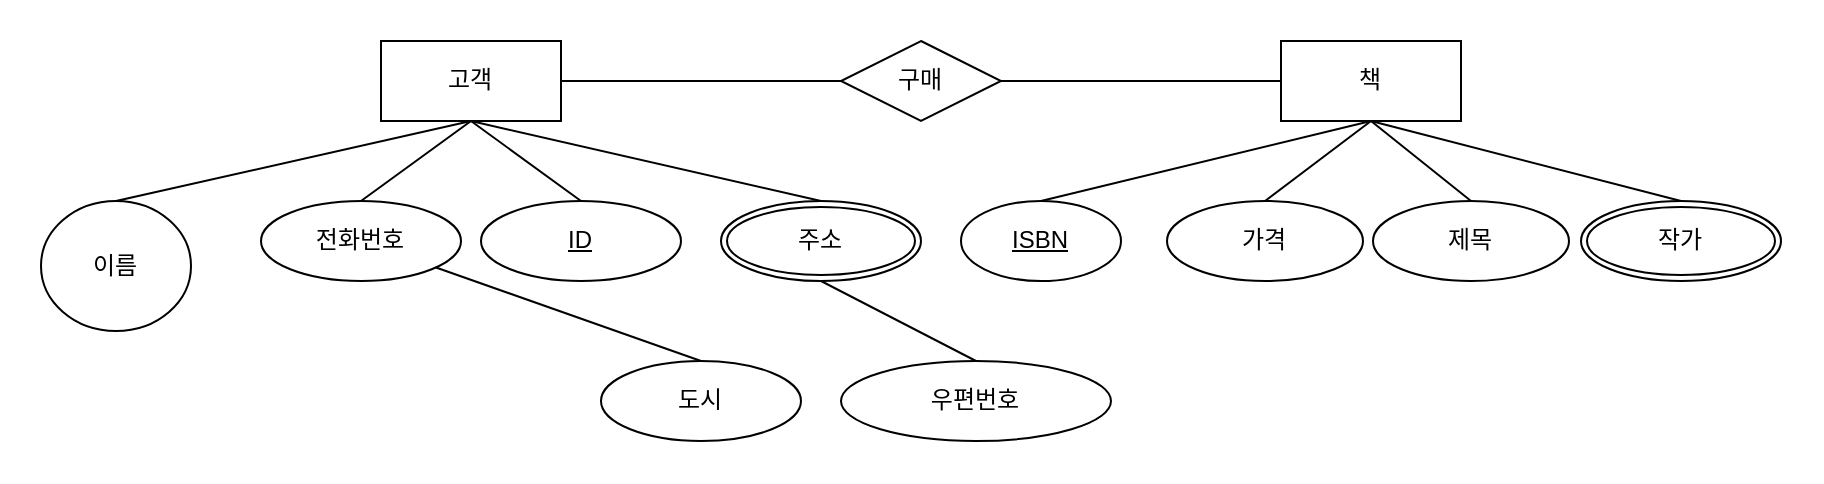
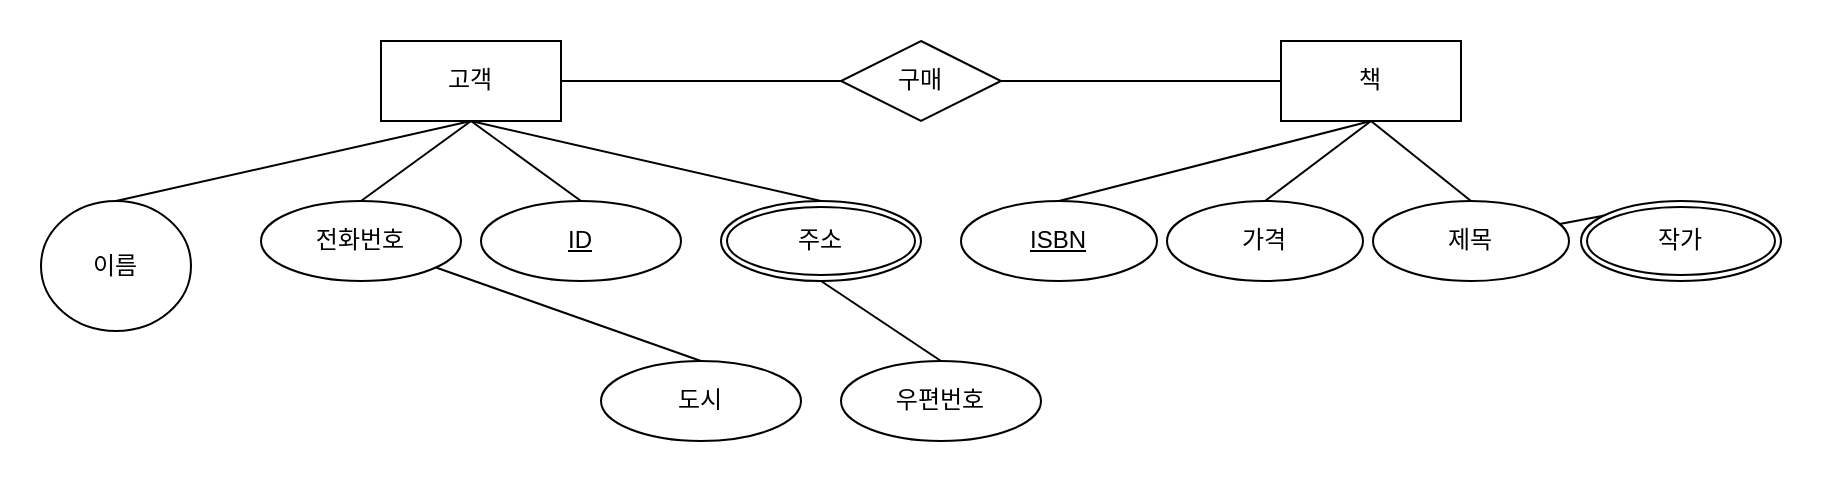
(1529, 162) -> (1581, 220)
(1041, 241) -> (1059, 241)
(976, 401) -> (941, 401)
